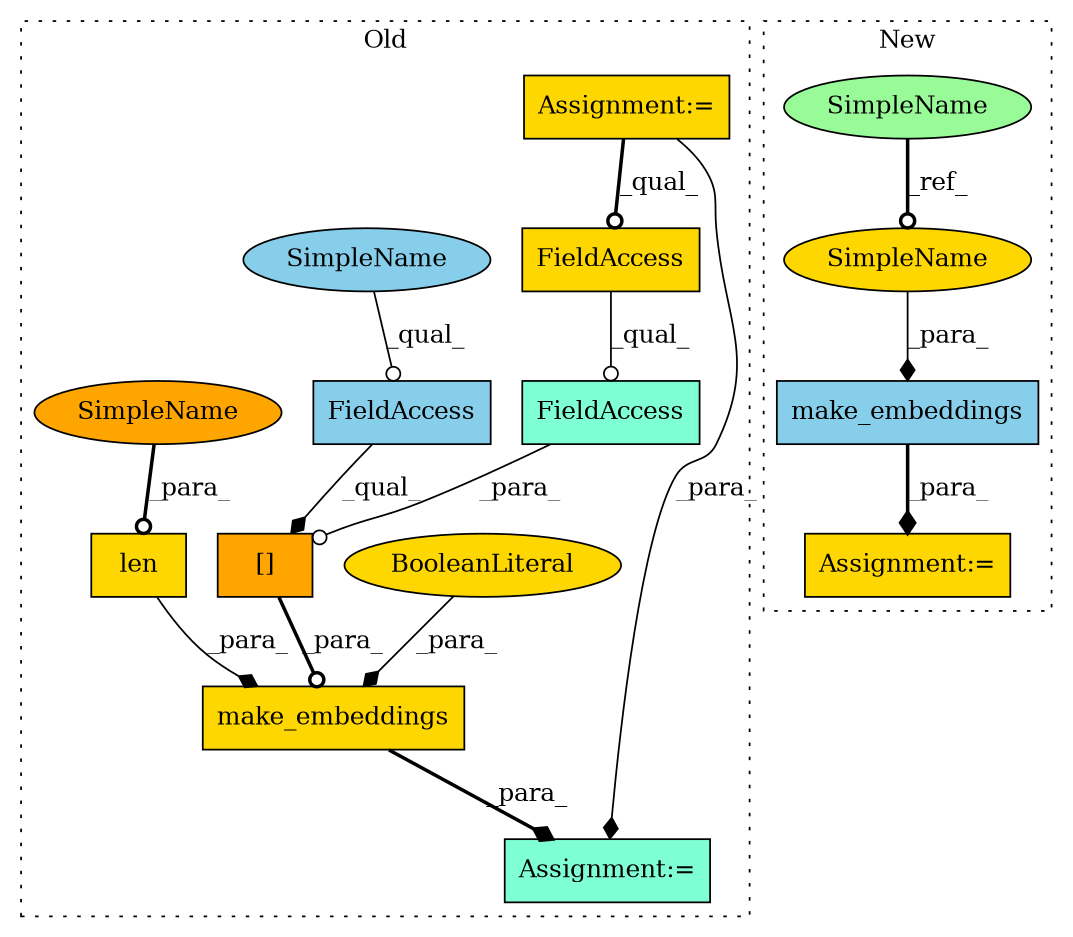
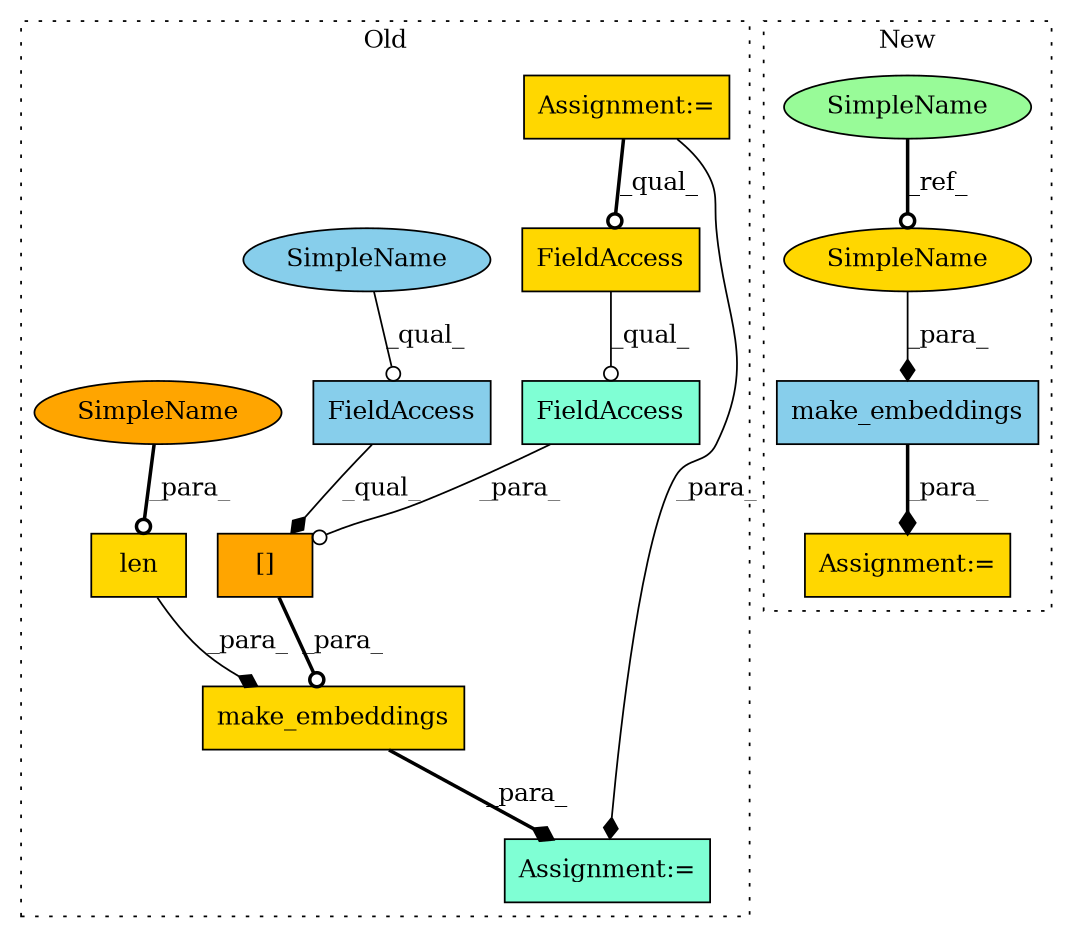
(483, 565) -> none
